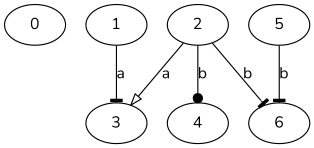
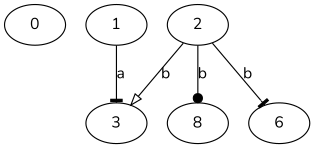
(279, 25) -> none
(166, 74) -> (166, 74)
(198, 123) -> (198, 123)
